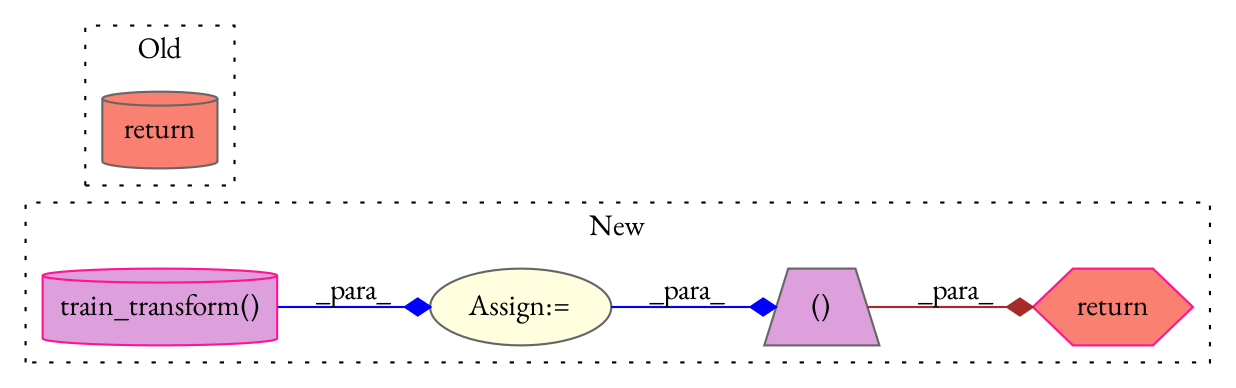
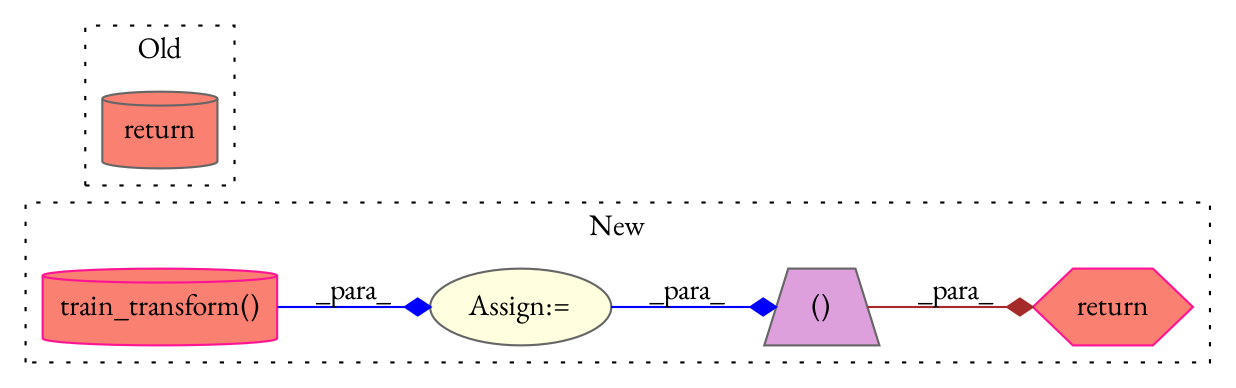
(160, 307) -> (160, 307)
